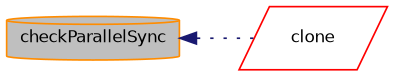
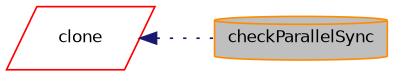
(226, 38) -> (186, 38)
